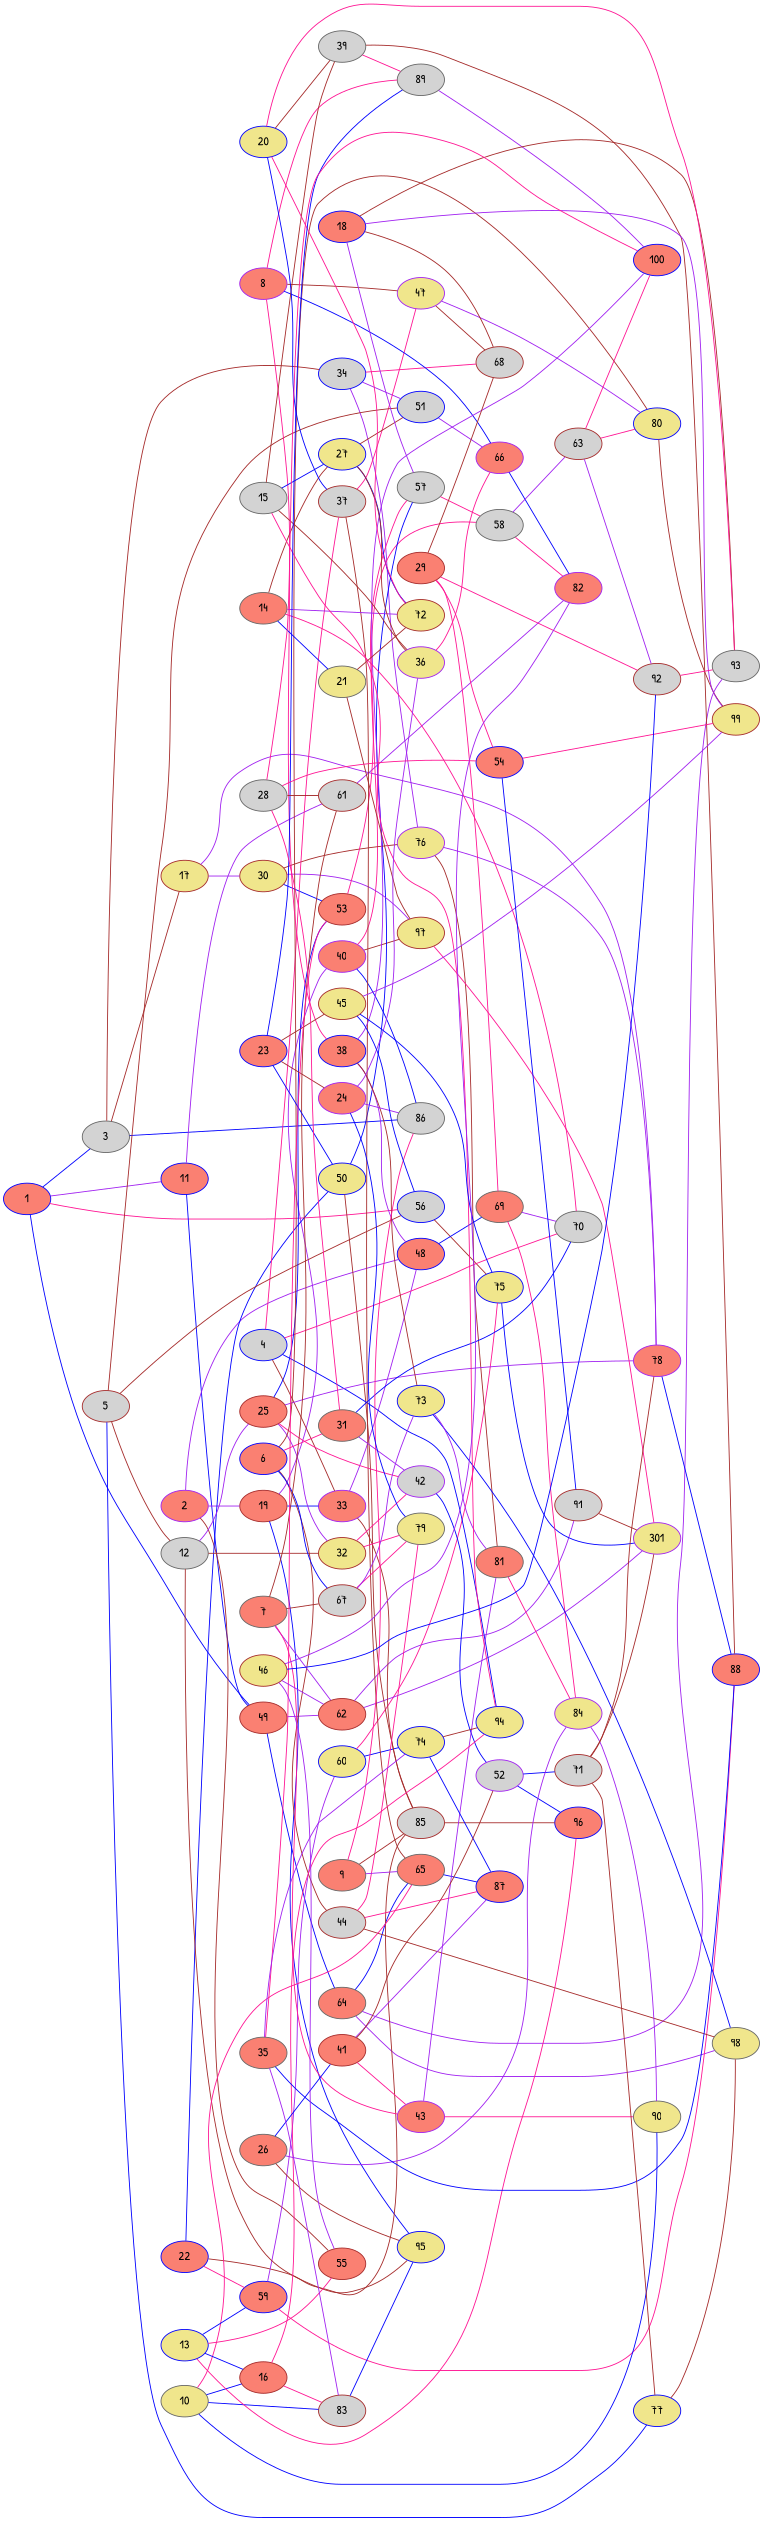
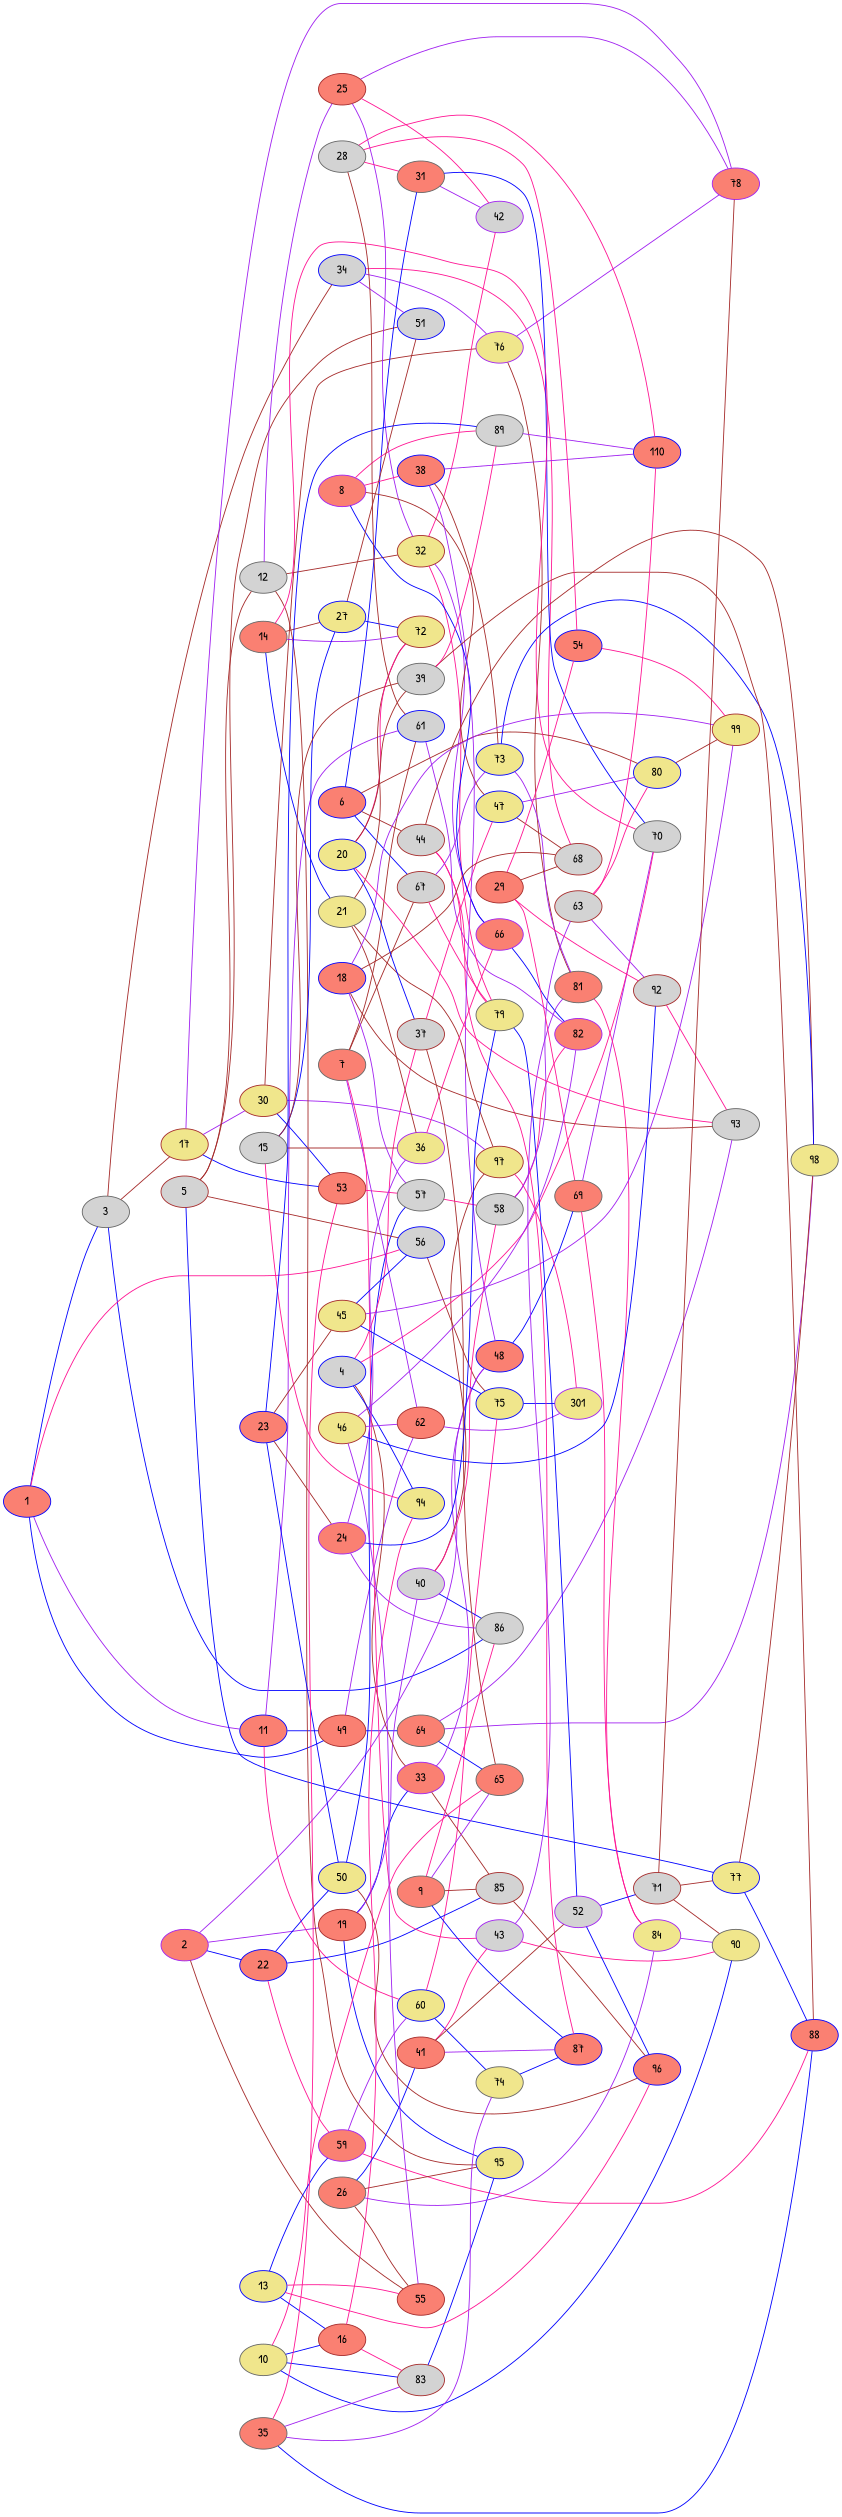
(657, 260) -> (657, 452)
(421, 293) -> (500, 807)
(460, 433) -> (455, 771)
(382, 558) -> (388, 1028)
(342, 796) -> (421, 726)
(342, 957) -> (421, 1584)
(298, 1159) -> (259, 1177)
(361, 1349) -> (420, 2095)
(303, 1442) -> (378, 504)
(578, 1505) -> none
(697, 1515) -> (776, 1956)
(462, 1628) -> (555, 1460)
(630, 1658) -> (697, 1917)
(460, 1732) -> none
(421, 1742) -> (500, 2082)
(460, 1878) -> (493, 1976)
none -> (291, 1898)
none -> (224, 1955)
(421, 2117) -> (500, 1936)
(397, 2145) -> (397, 1938)
none -> (382, 2246)
(263, 2297) -> (342, 2146)
